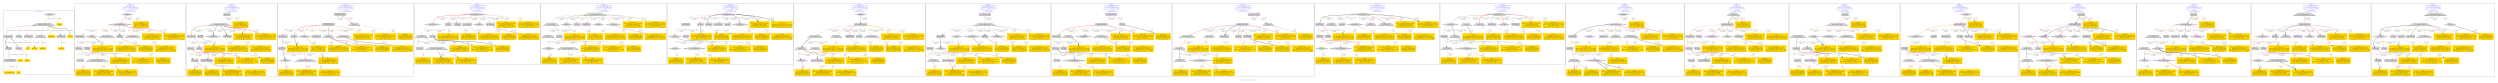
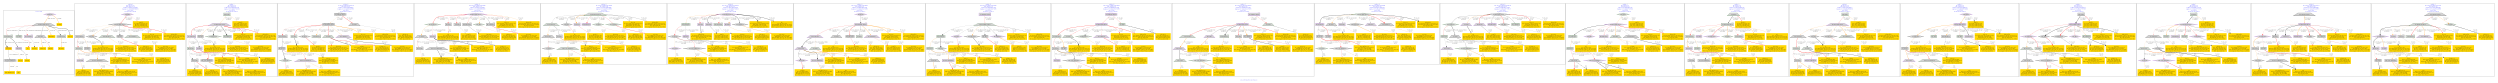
(9, 49) -> (9, 49)
none -> (51, 49)
